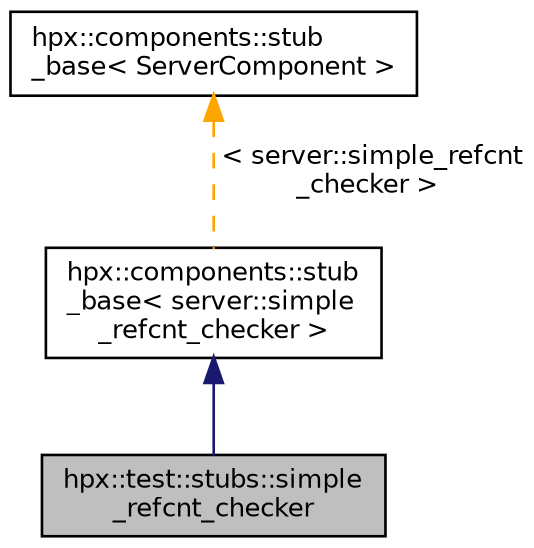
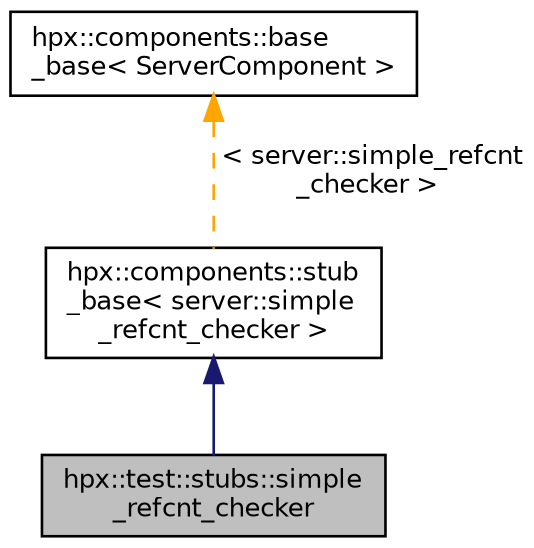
(214, 54) -> (214, 54)
